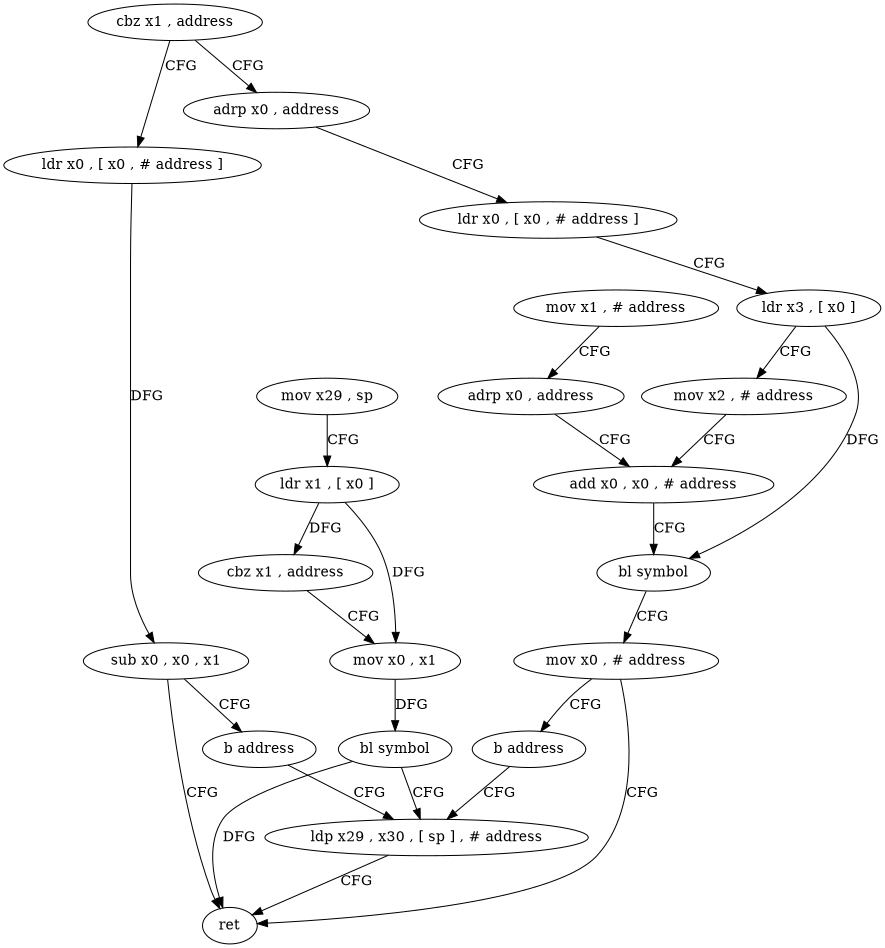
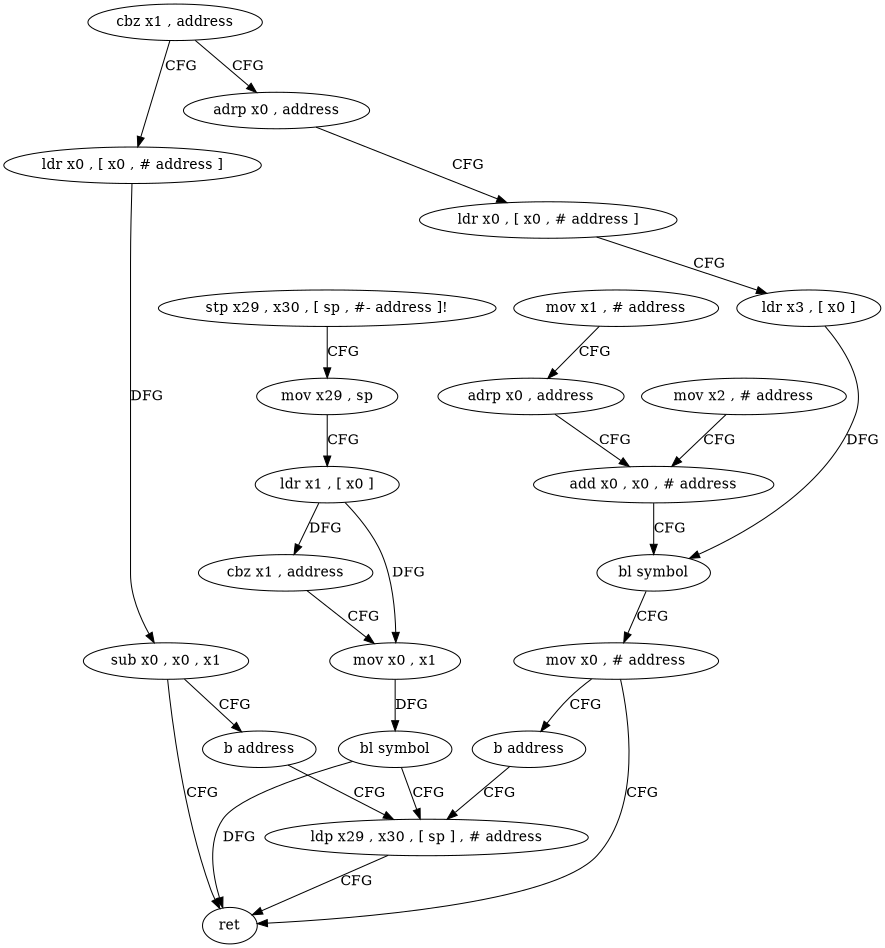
none -> (327, 308)
(780, 348) -> none
